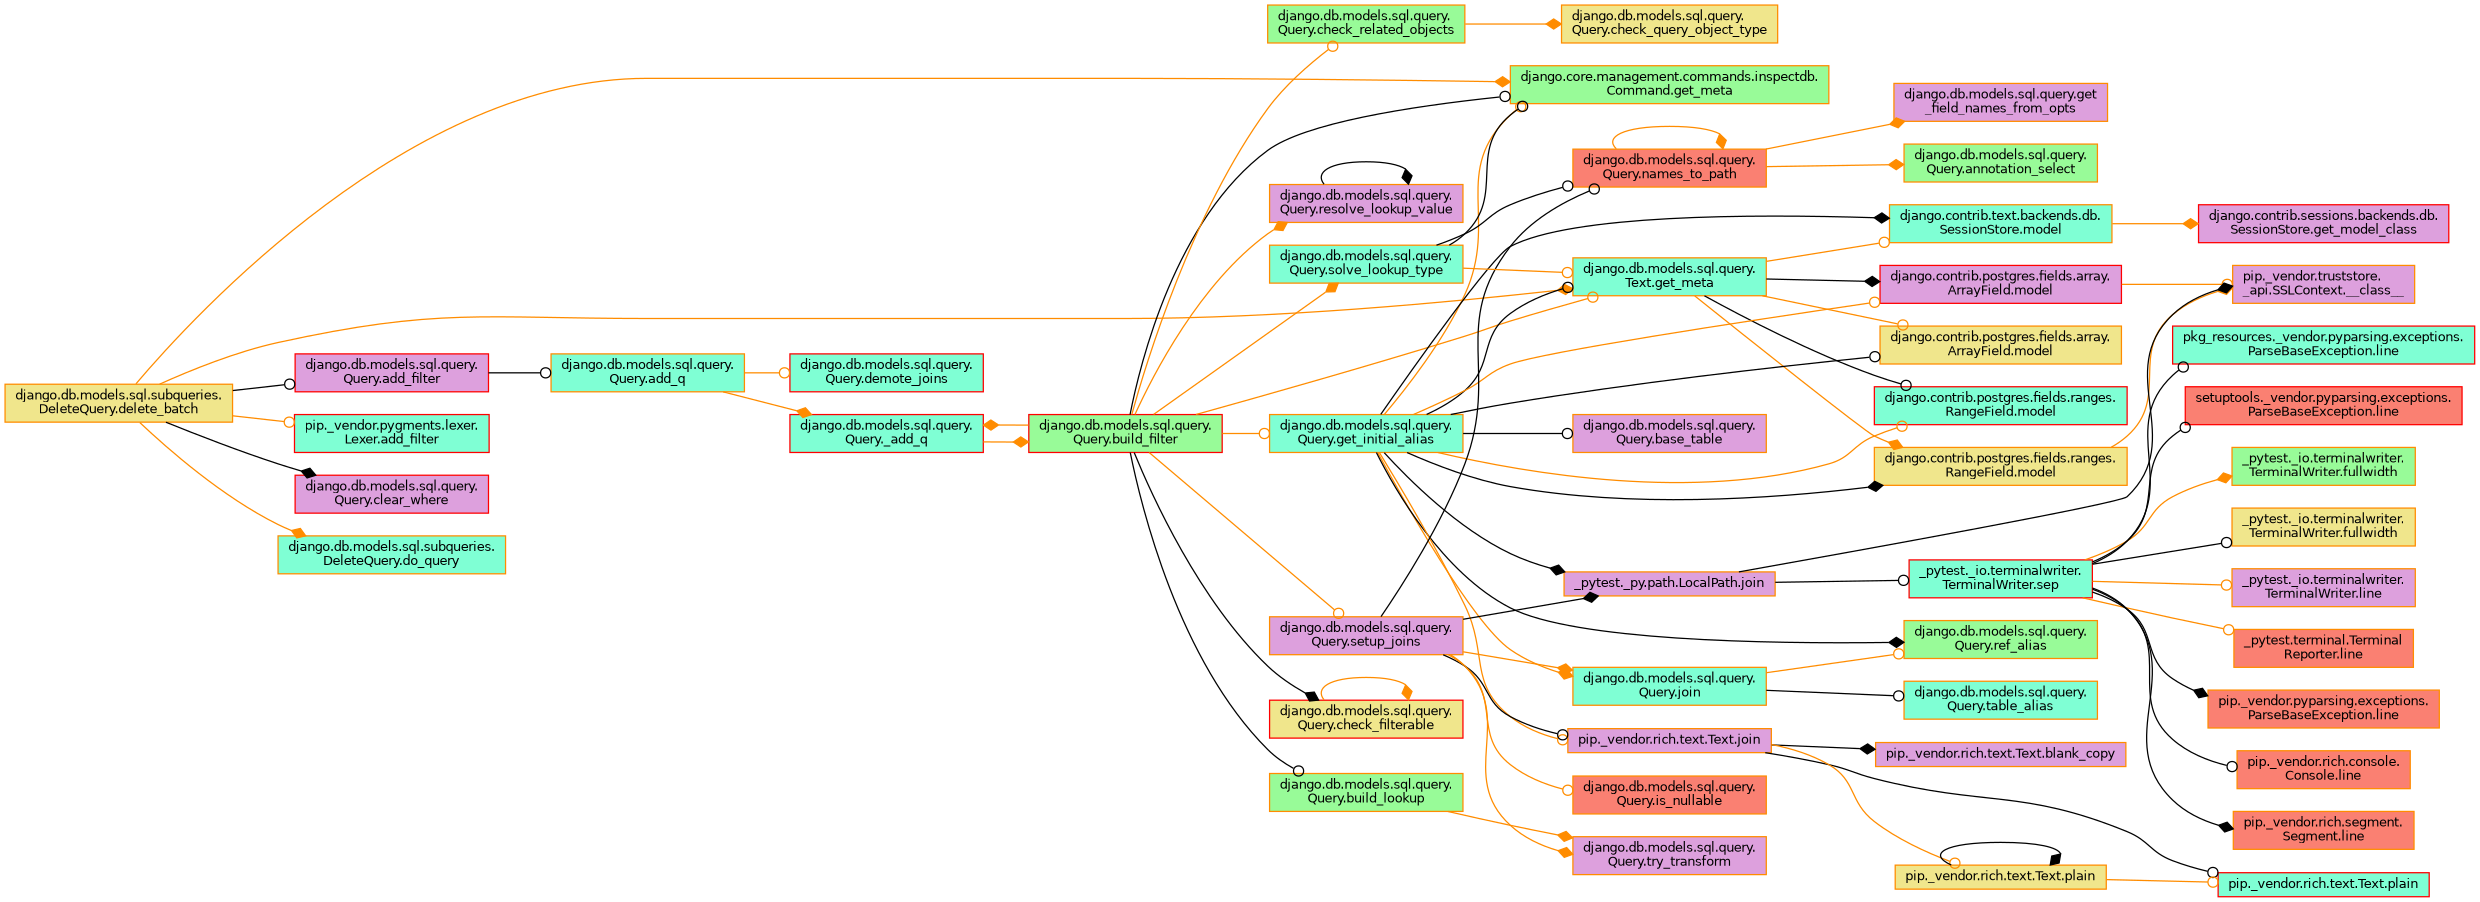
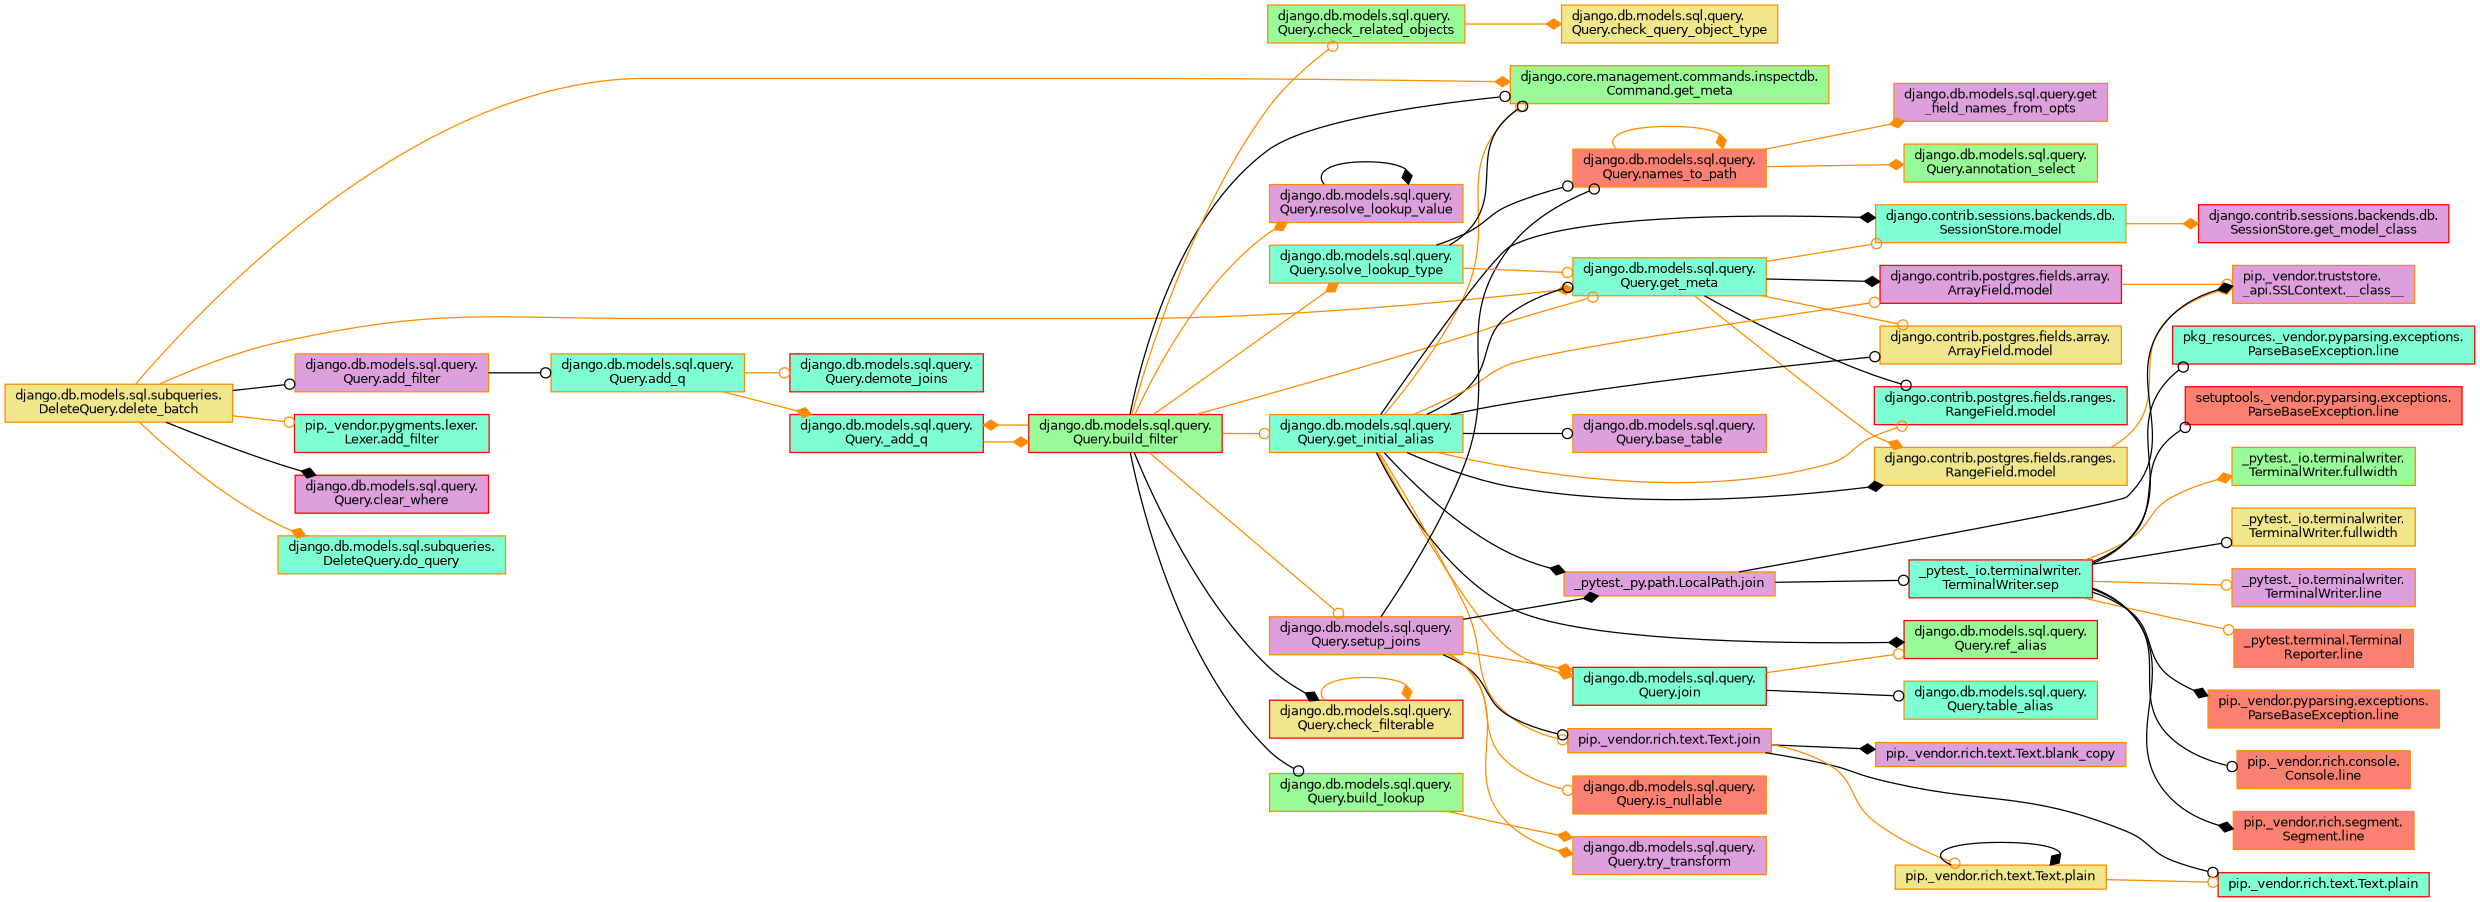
(2001, 224) -> (2001, 224)
(1670, 277) -> (1670, 277)
(392, 373) -> (392, 373)
(2001, 640) -> (2001, 640)
(1670, 686) -> (1670, 686)
